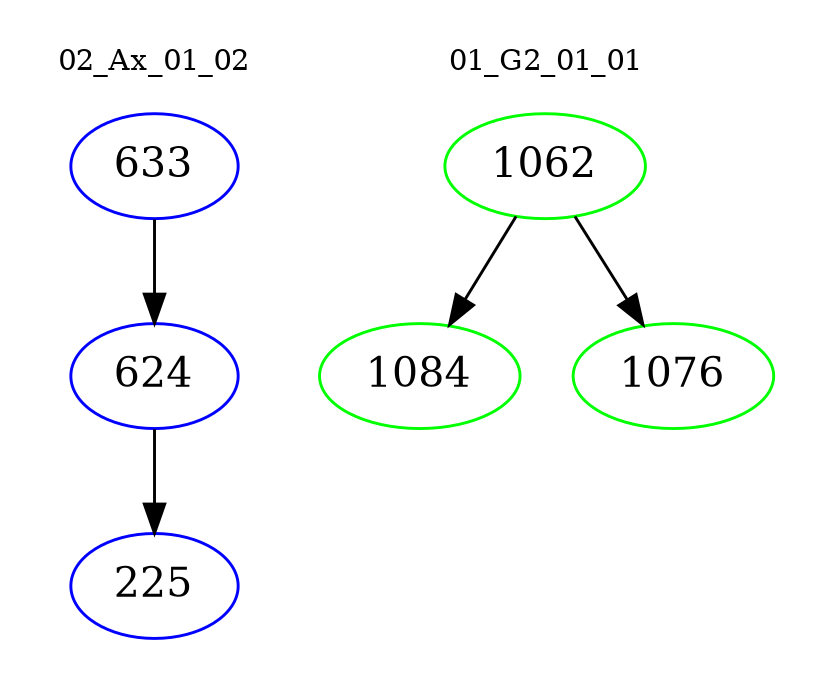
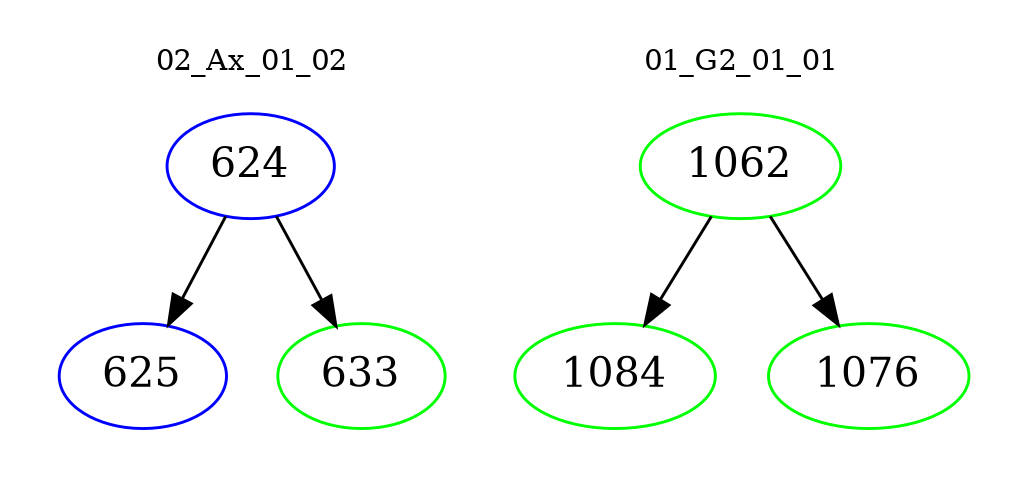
(155, 166) -> (361, 376)
(155, 257) -> (299, 258)
(155, 586) -> (143, 376)
